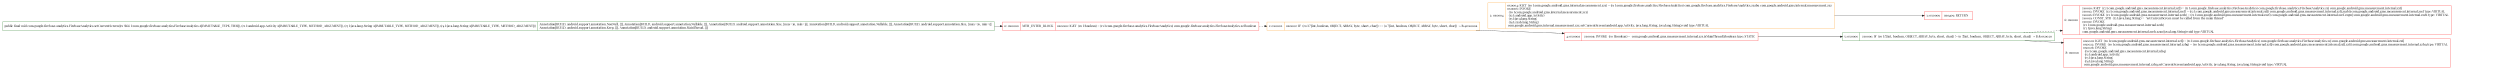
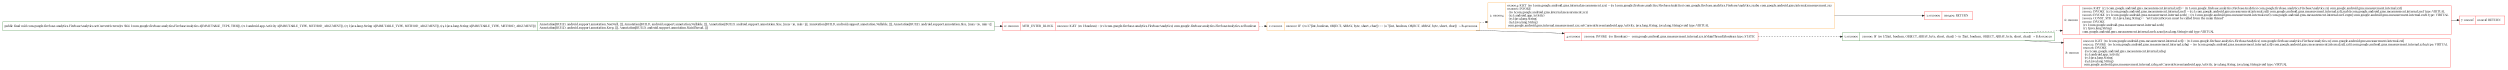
none -> (2482, 20)
none -> (1483, 22)
(1523, 22) -> (1522, 22)
(1799, 37) -> (1799, 37)
